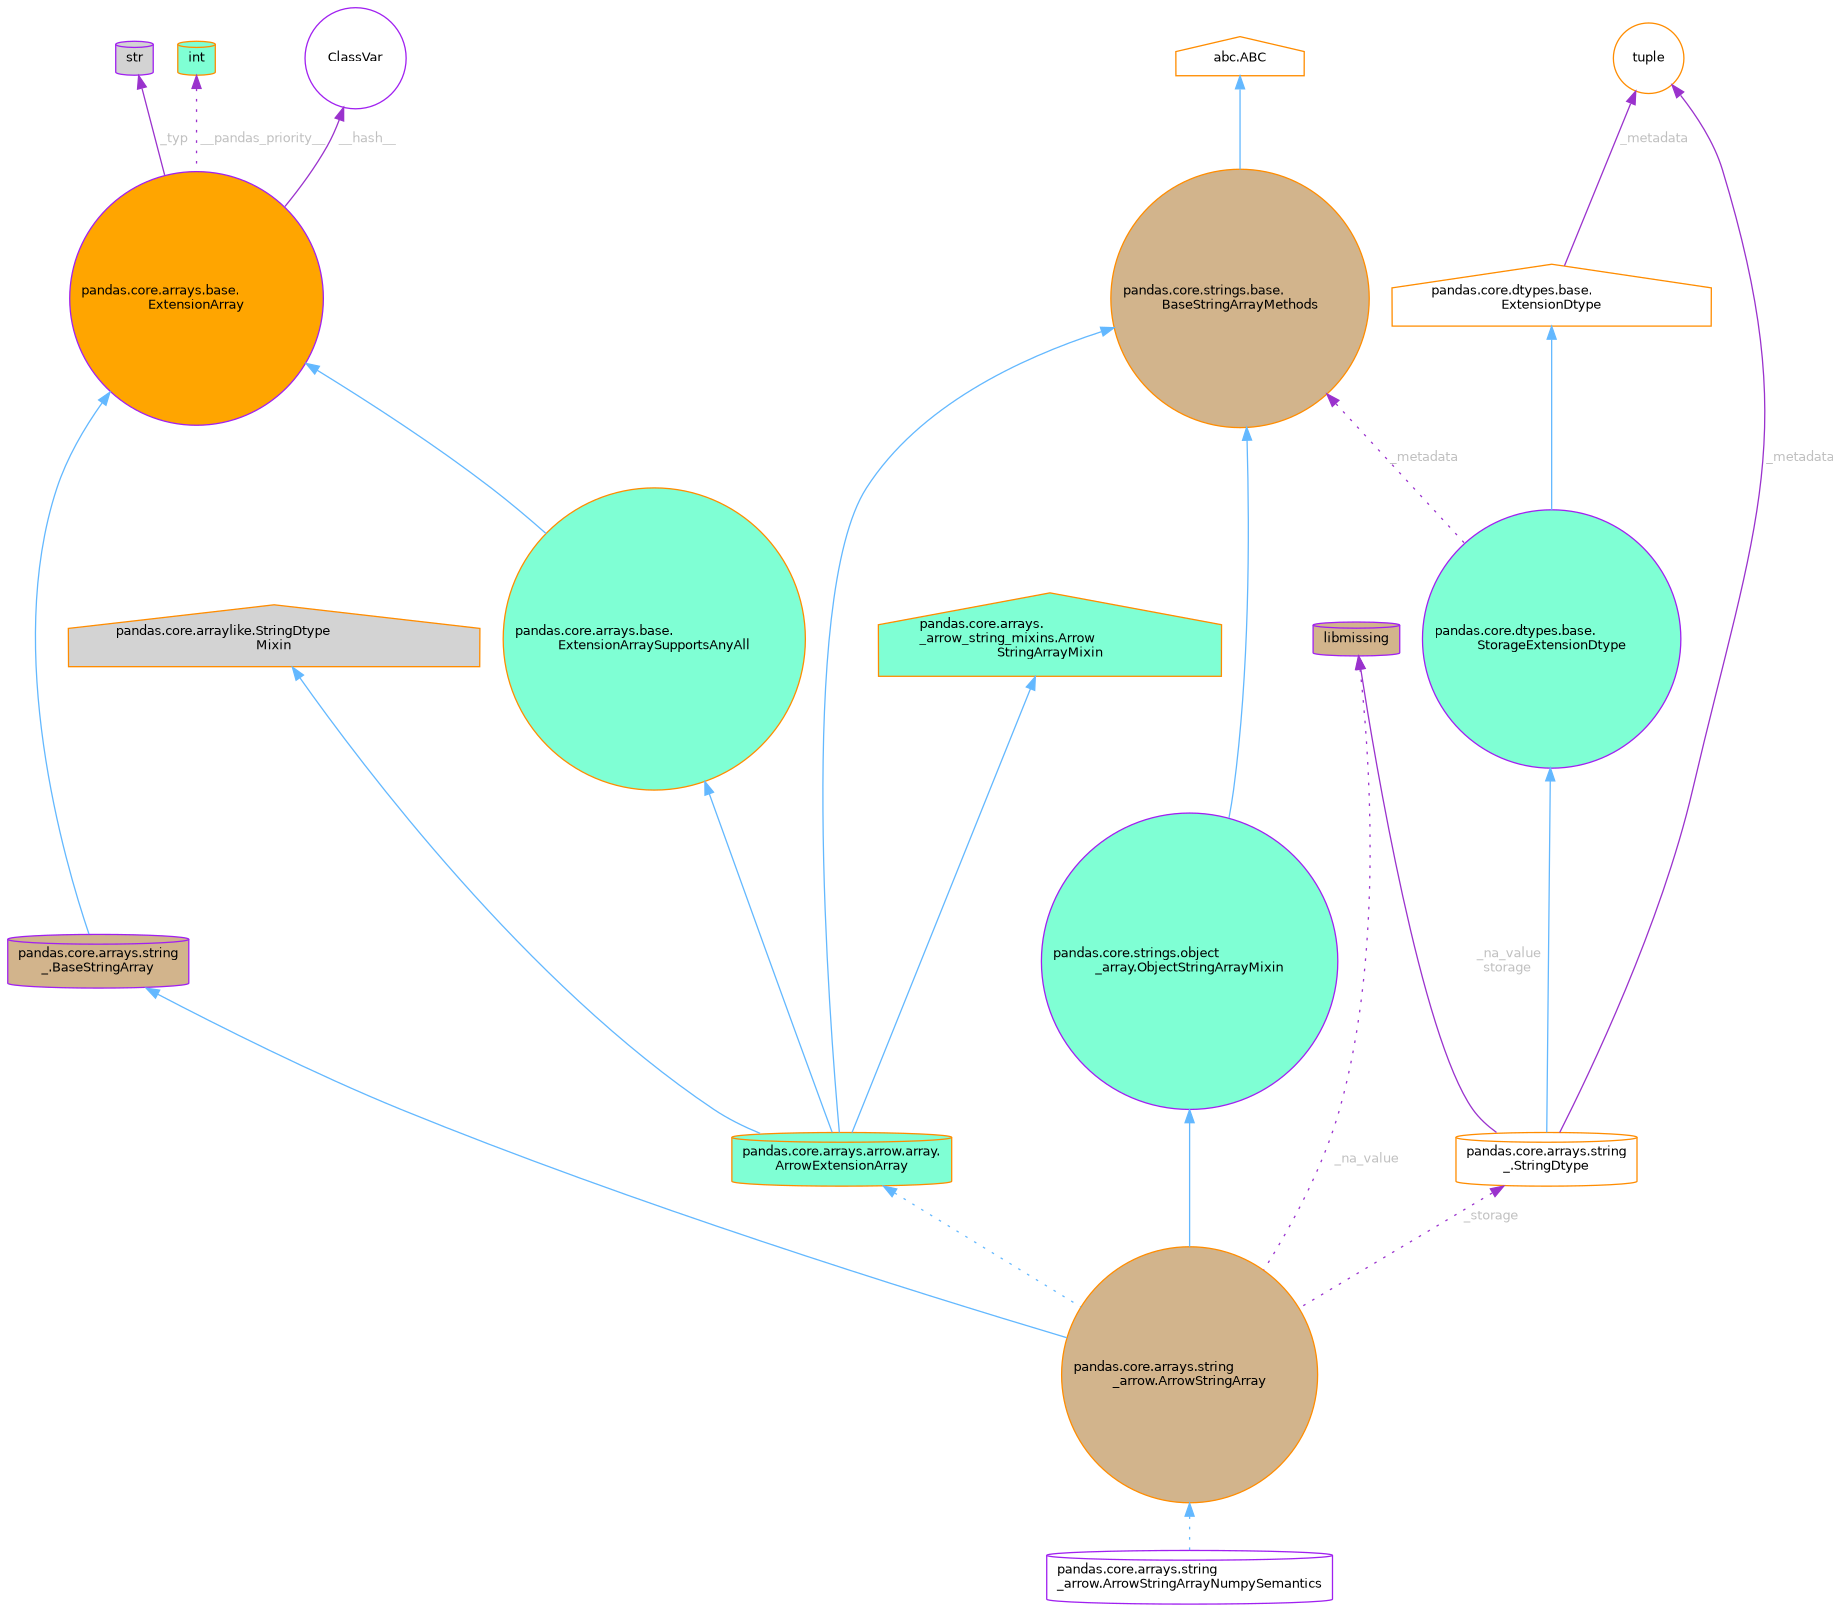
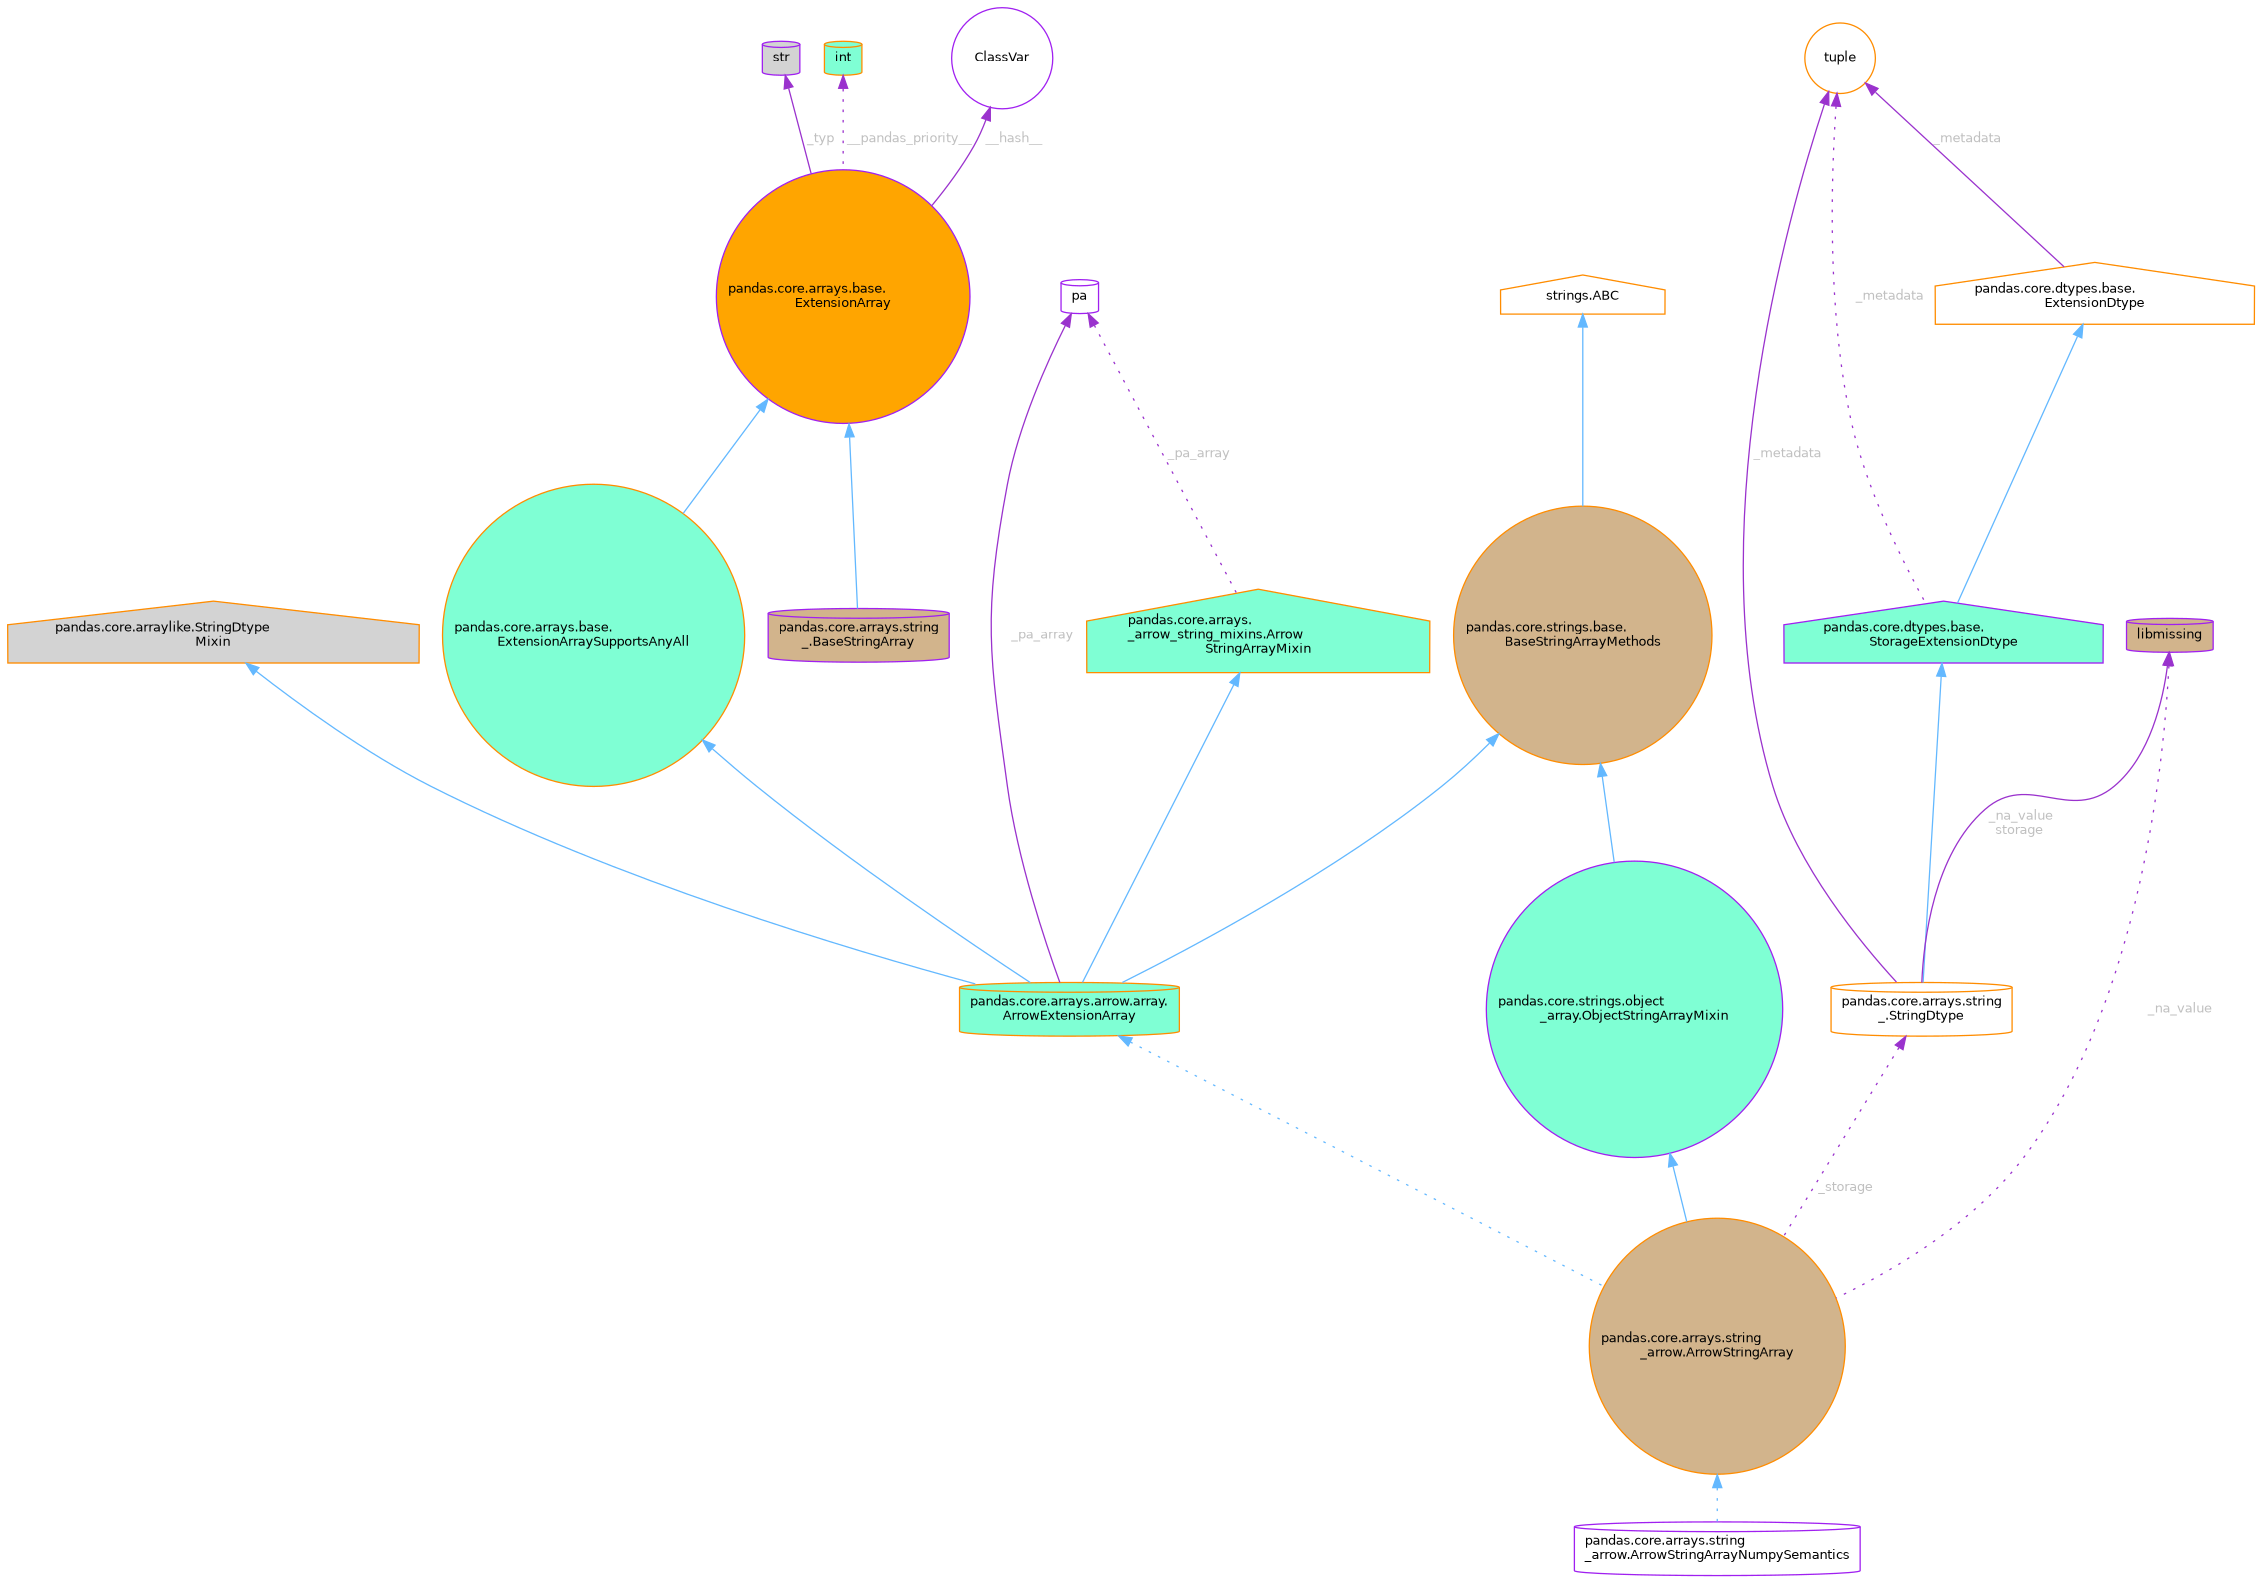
(1240, 58) -> (1583, 297)
none -> (1080, 297)
(1400, 474) -> (1841, 363)
(1552, 639) -> (1944, 635)
(604, 1187) -> none
